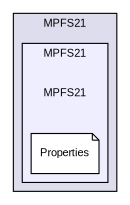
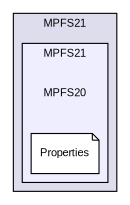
(65, 93) -> (65, 93)
